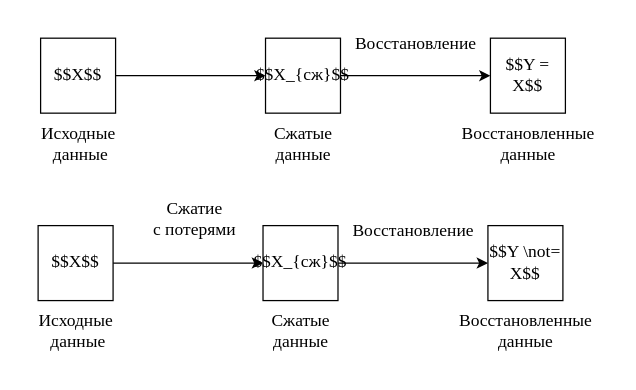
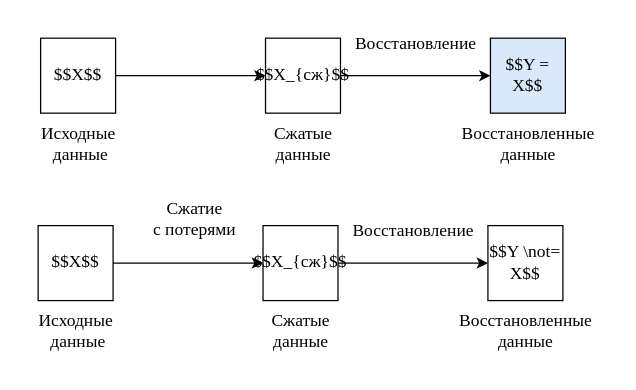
(528, 76) -> (528, 76)
